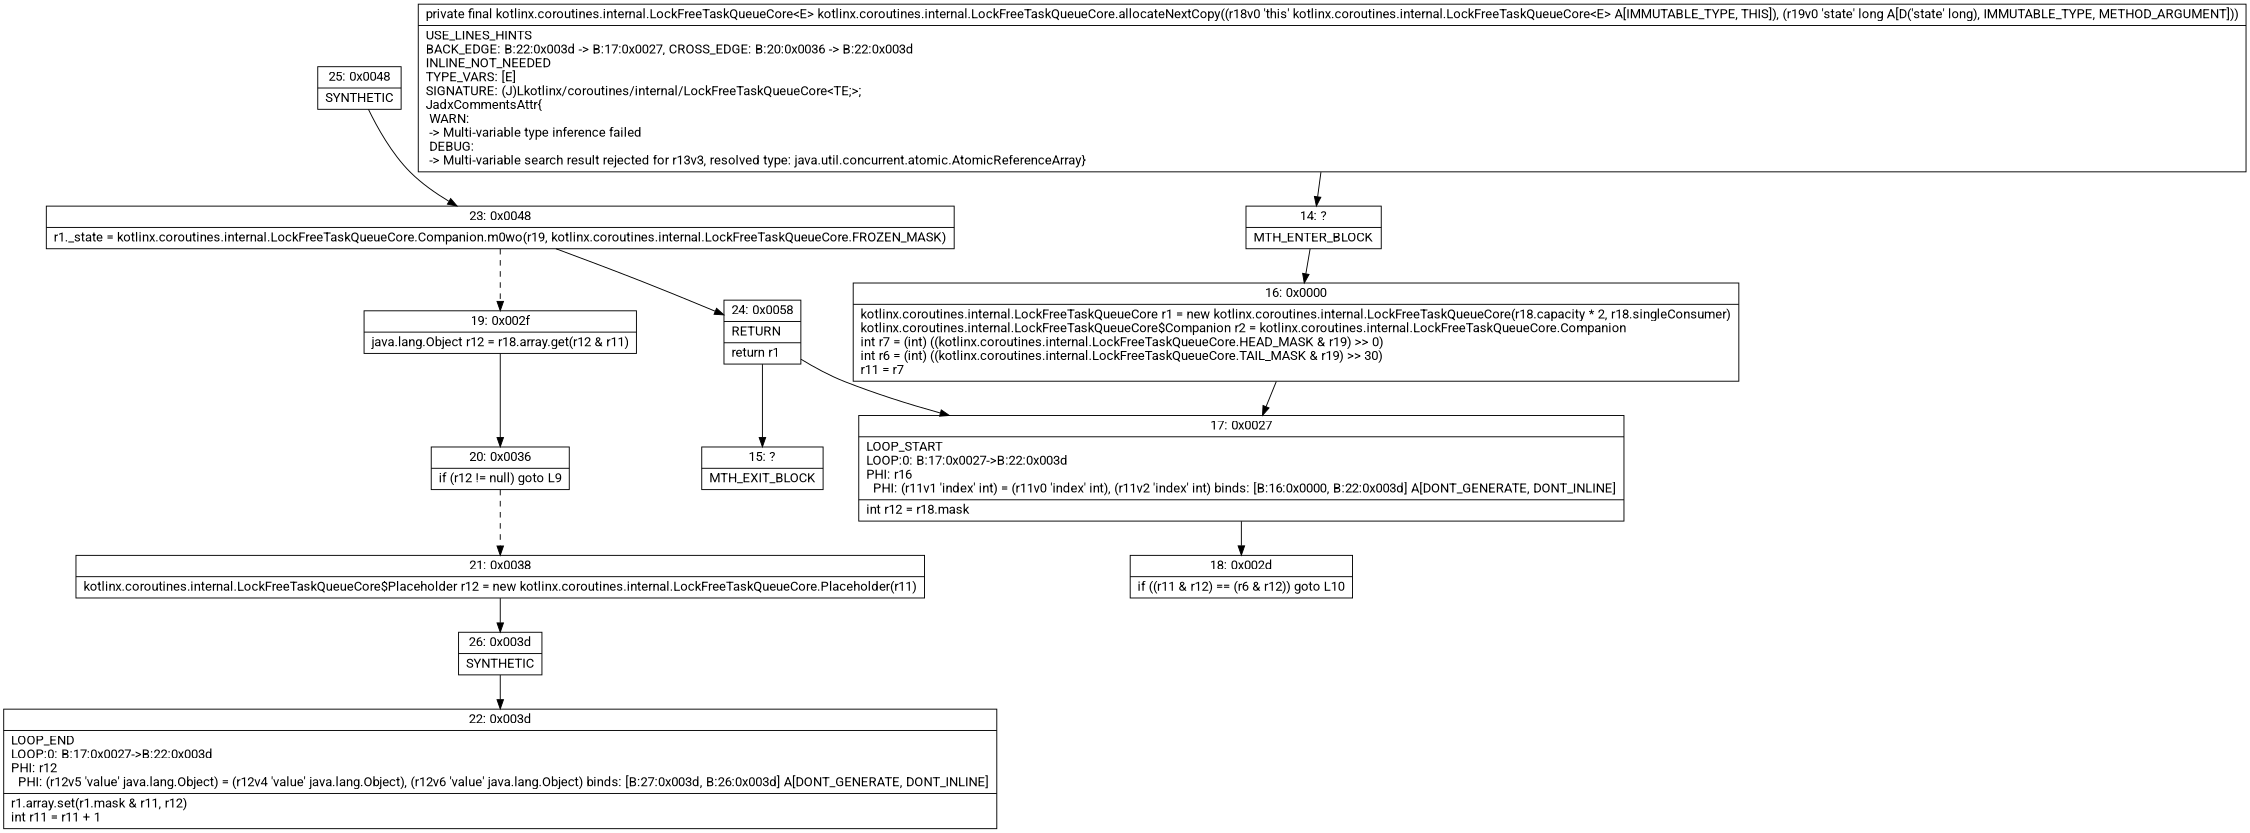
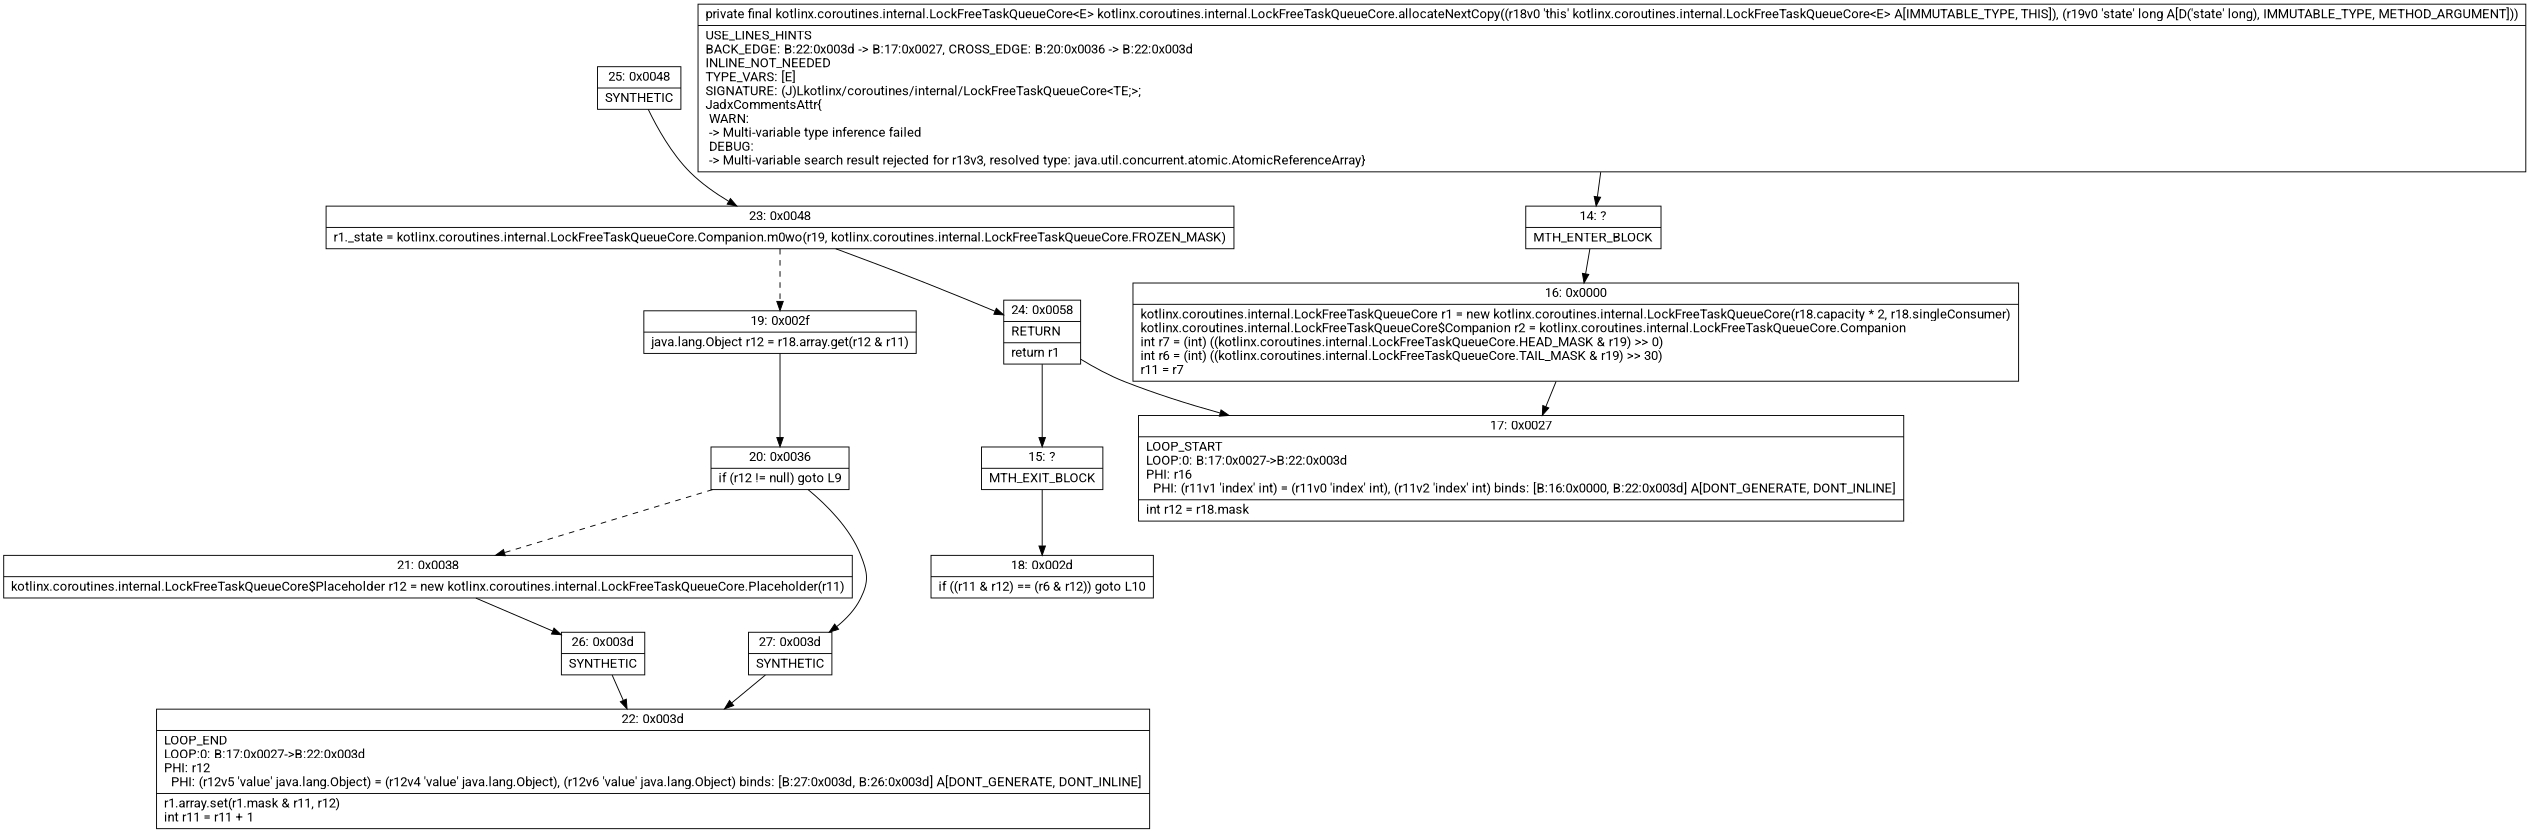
(1241, 533) -> (1042, 518)
none -> (790, 654)
